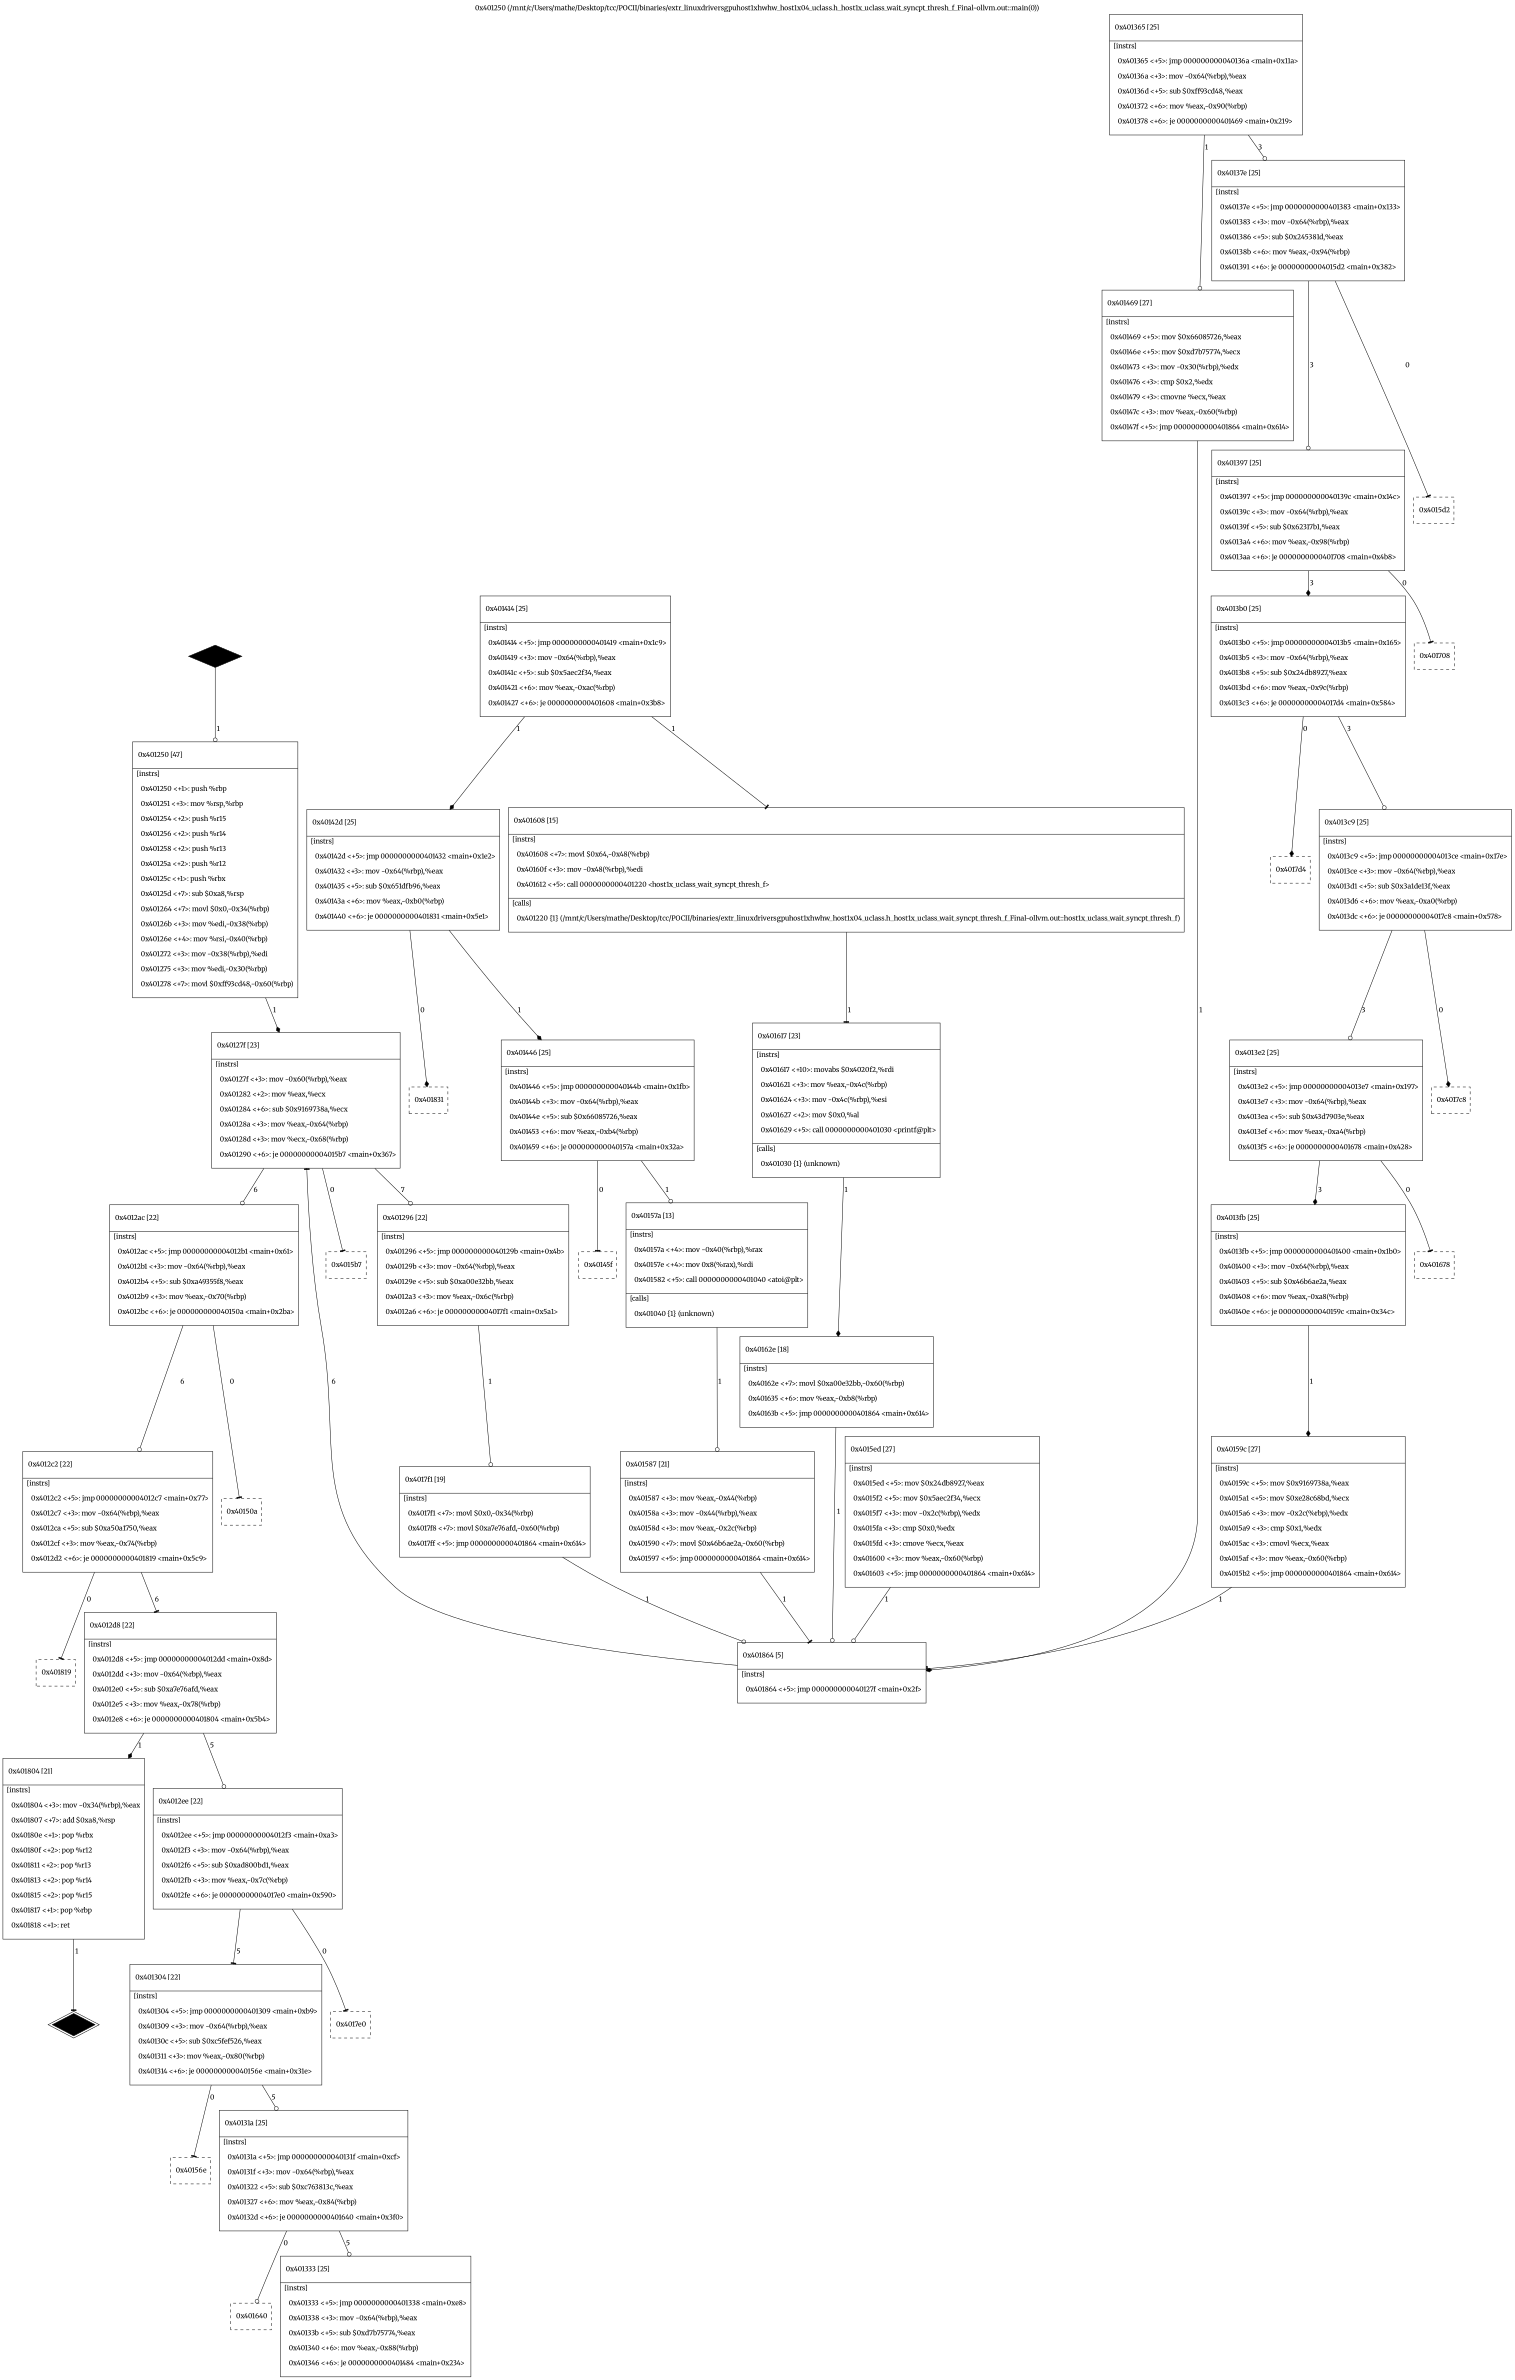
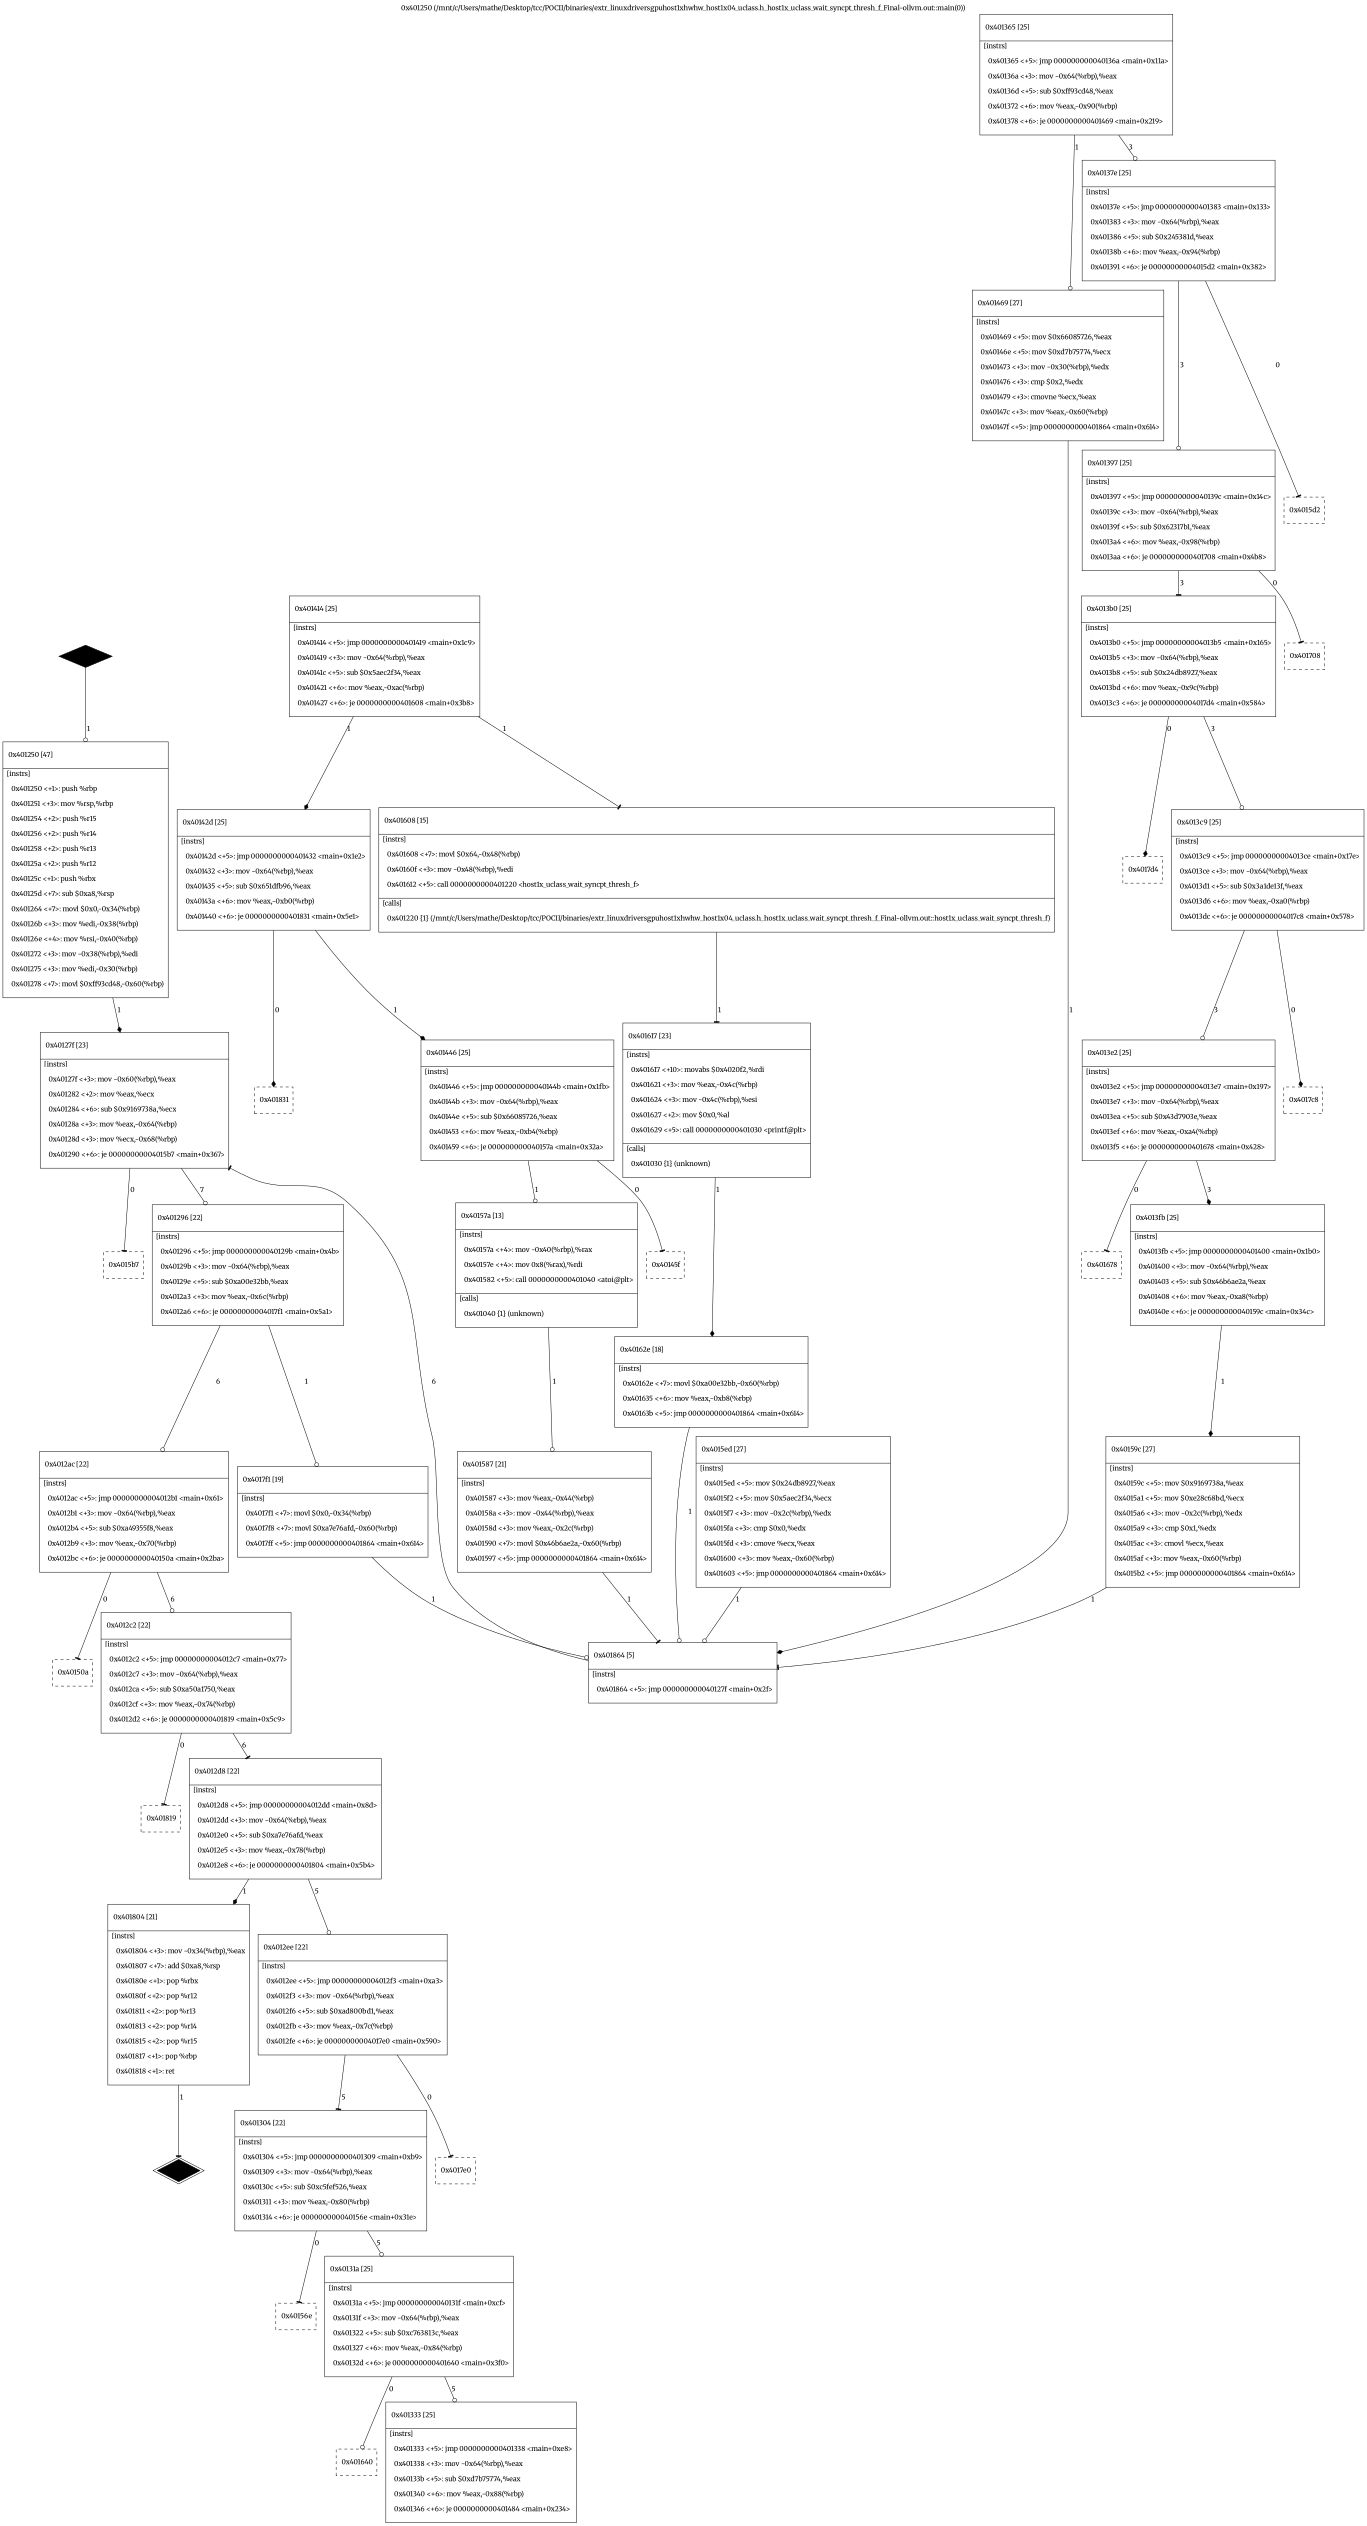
(1308, 580) -> (1179, 582)
(254, 1185) -> (192, 1387)
